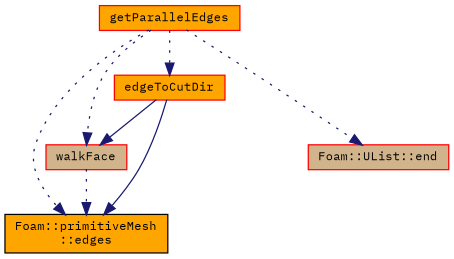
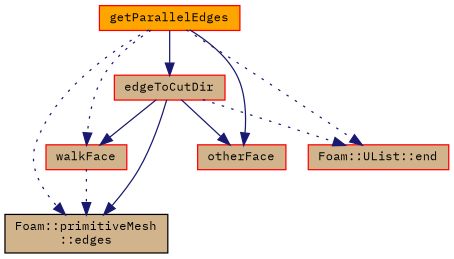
(170, 47) -> (170, 47)
(170, 88) -> (170, 88)
none -> (268, 121)
none -> (242, 157)
(86, 234) -> (86, 234)
